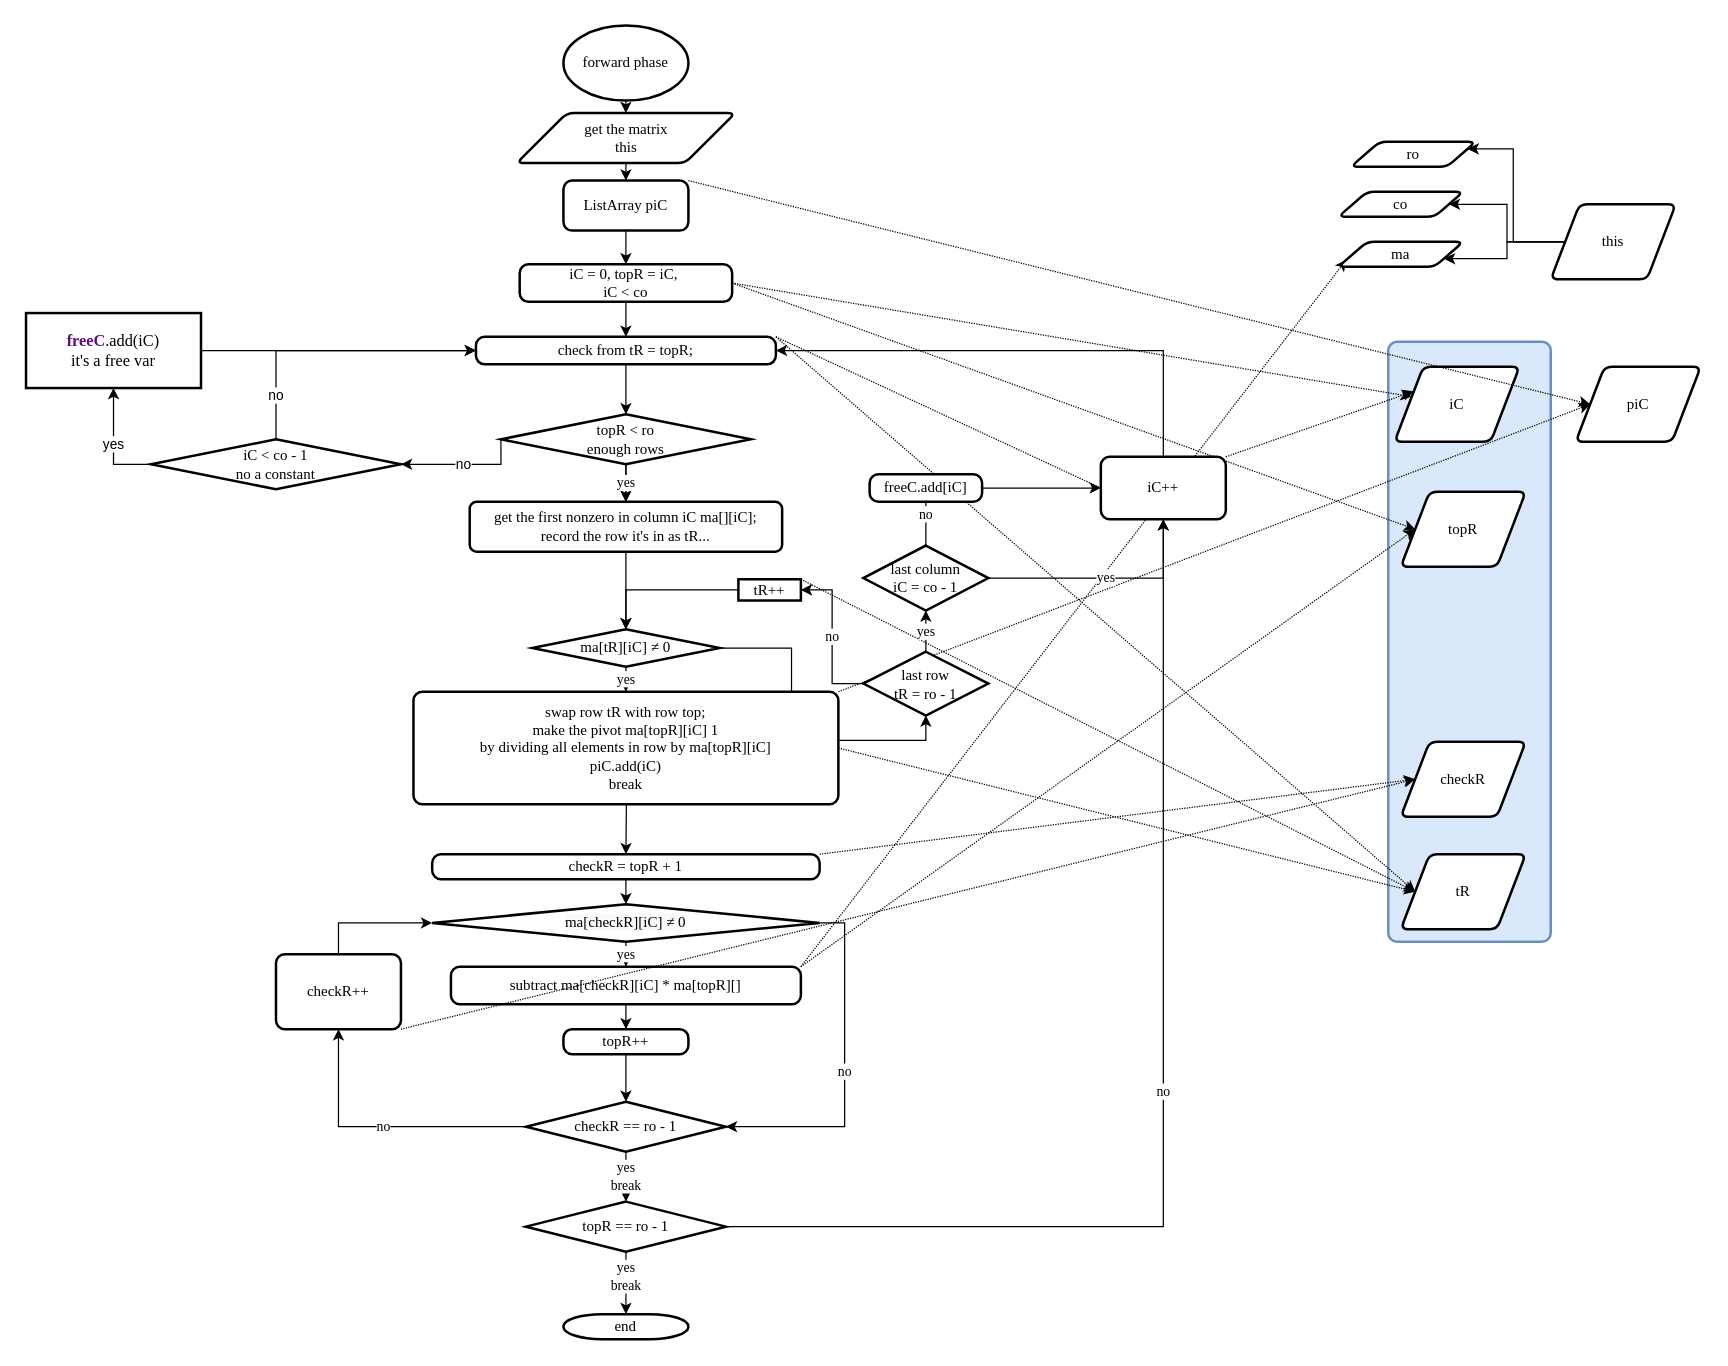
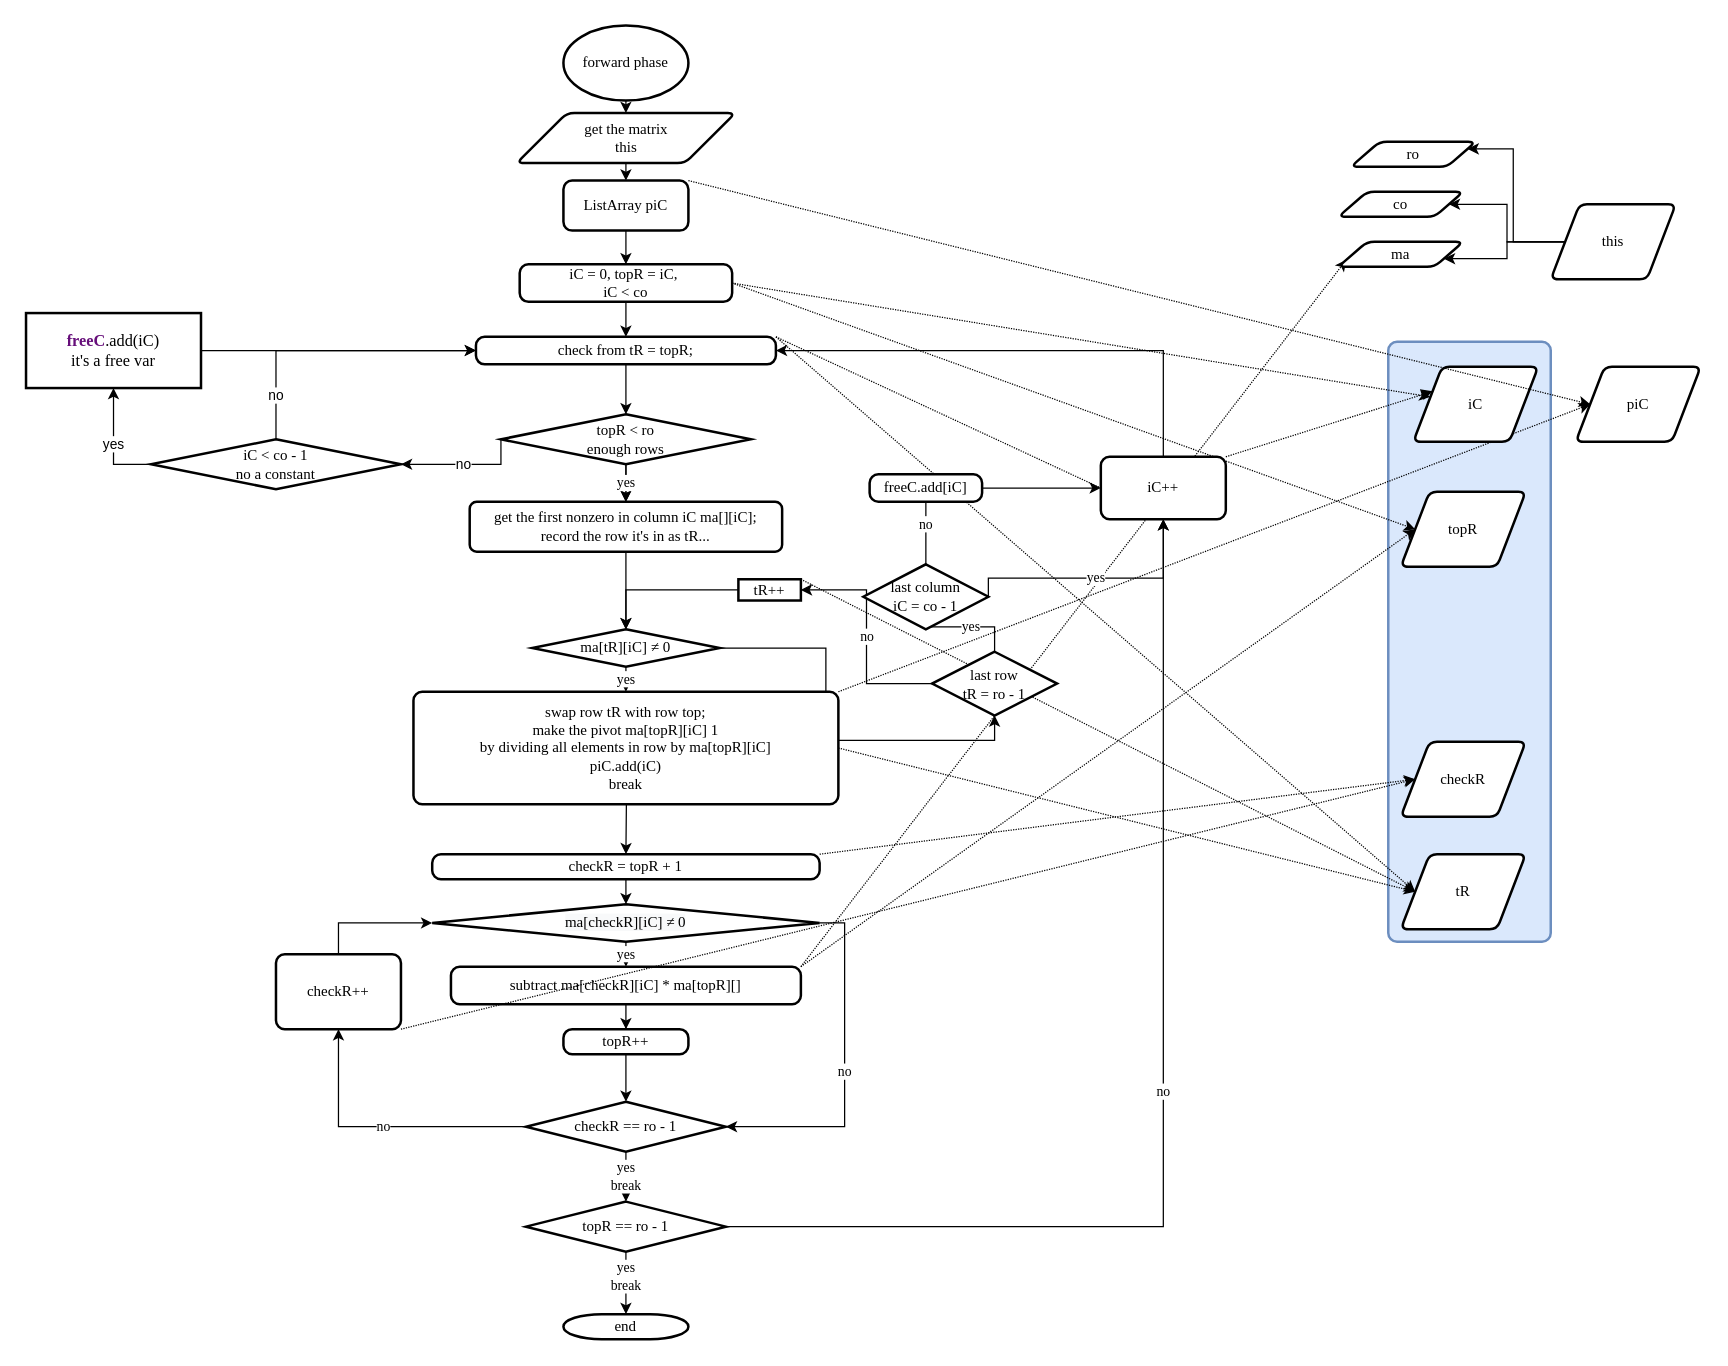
(1457, 404) -> (1476, 404)
(926, 578) -> (926, 597)
(926, 684) -> (994, 684)
